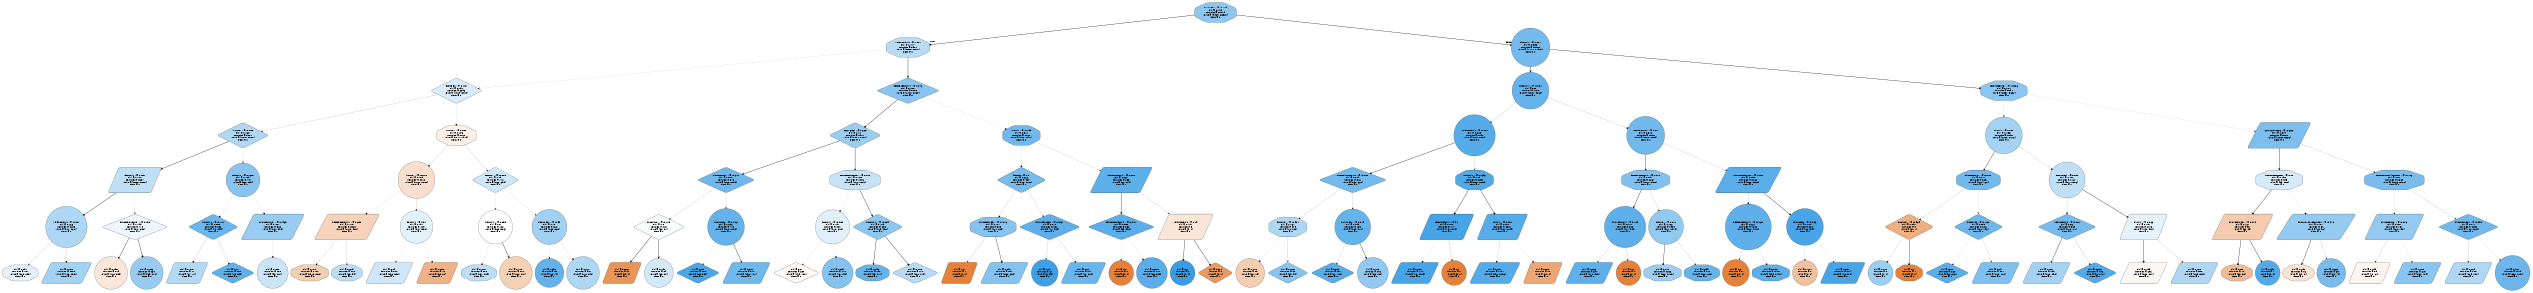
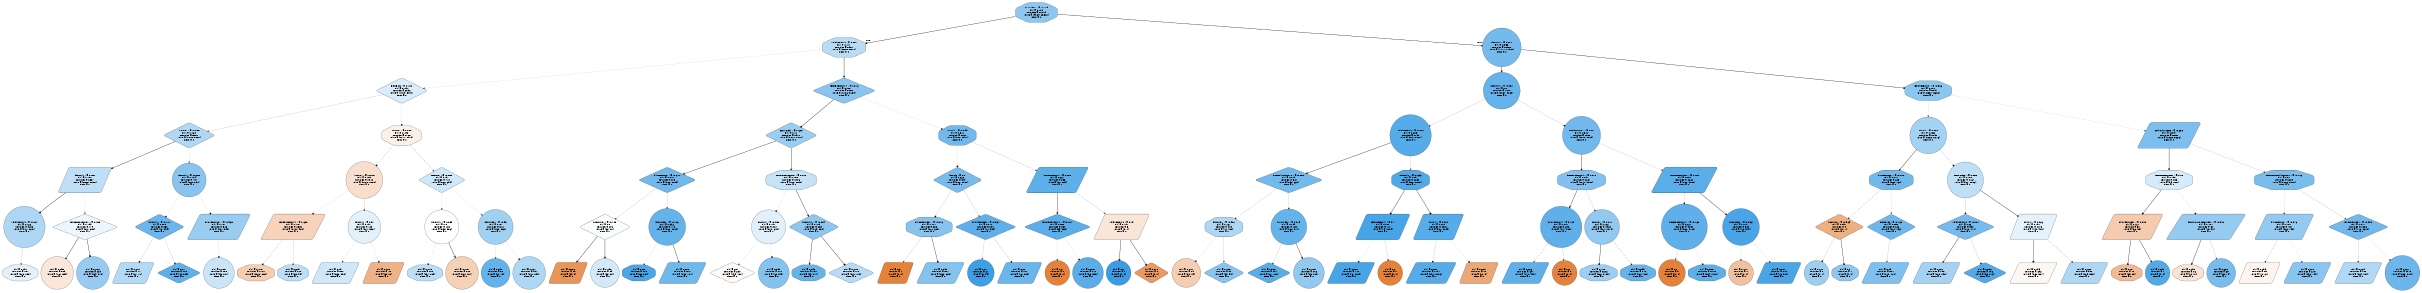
(66, 273) -> none
(698, 273) -> (639, 273)
(1909, 273) -> (1845, 273)
(1947, 273) -> none
